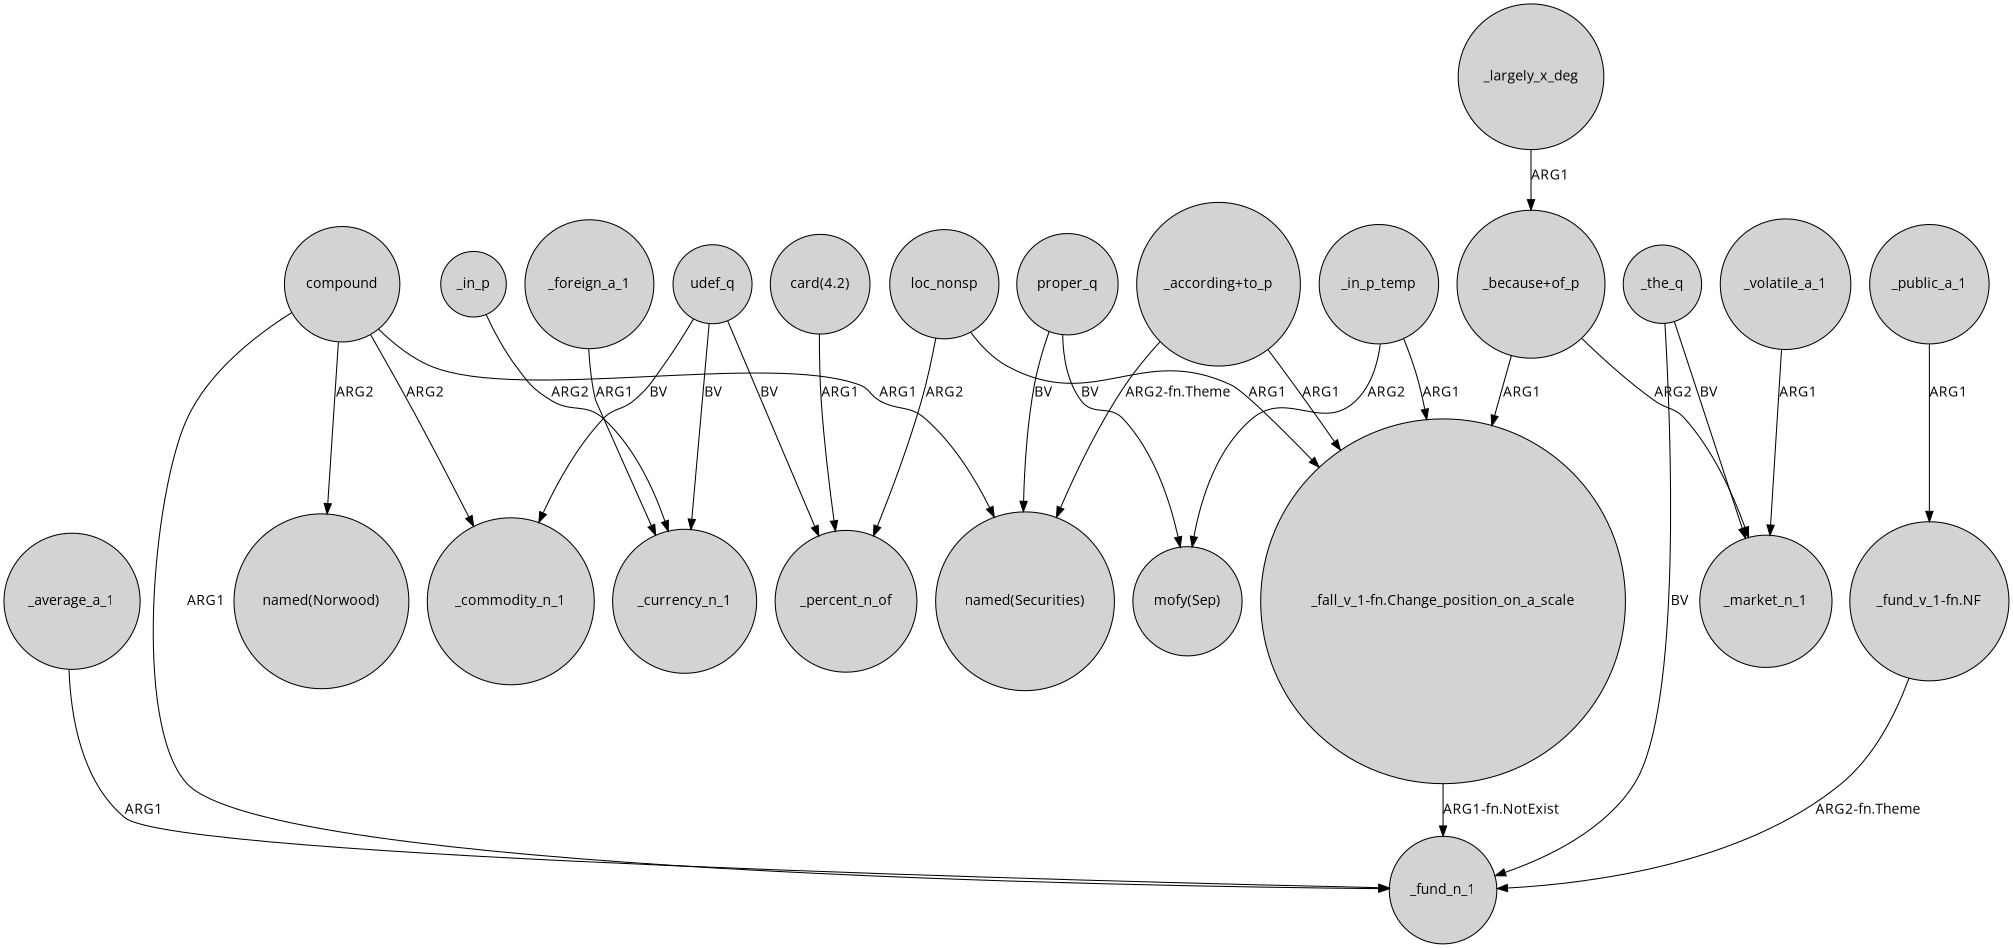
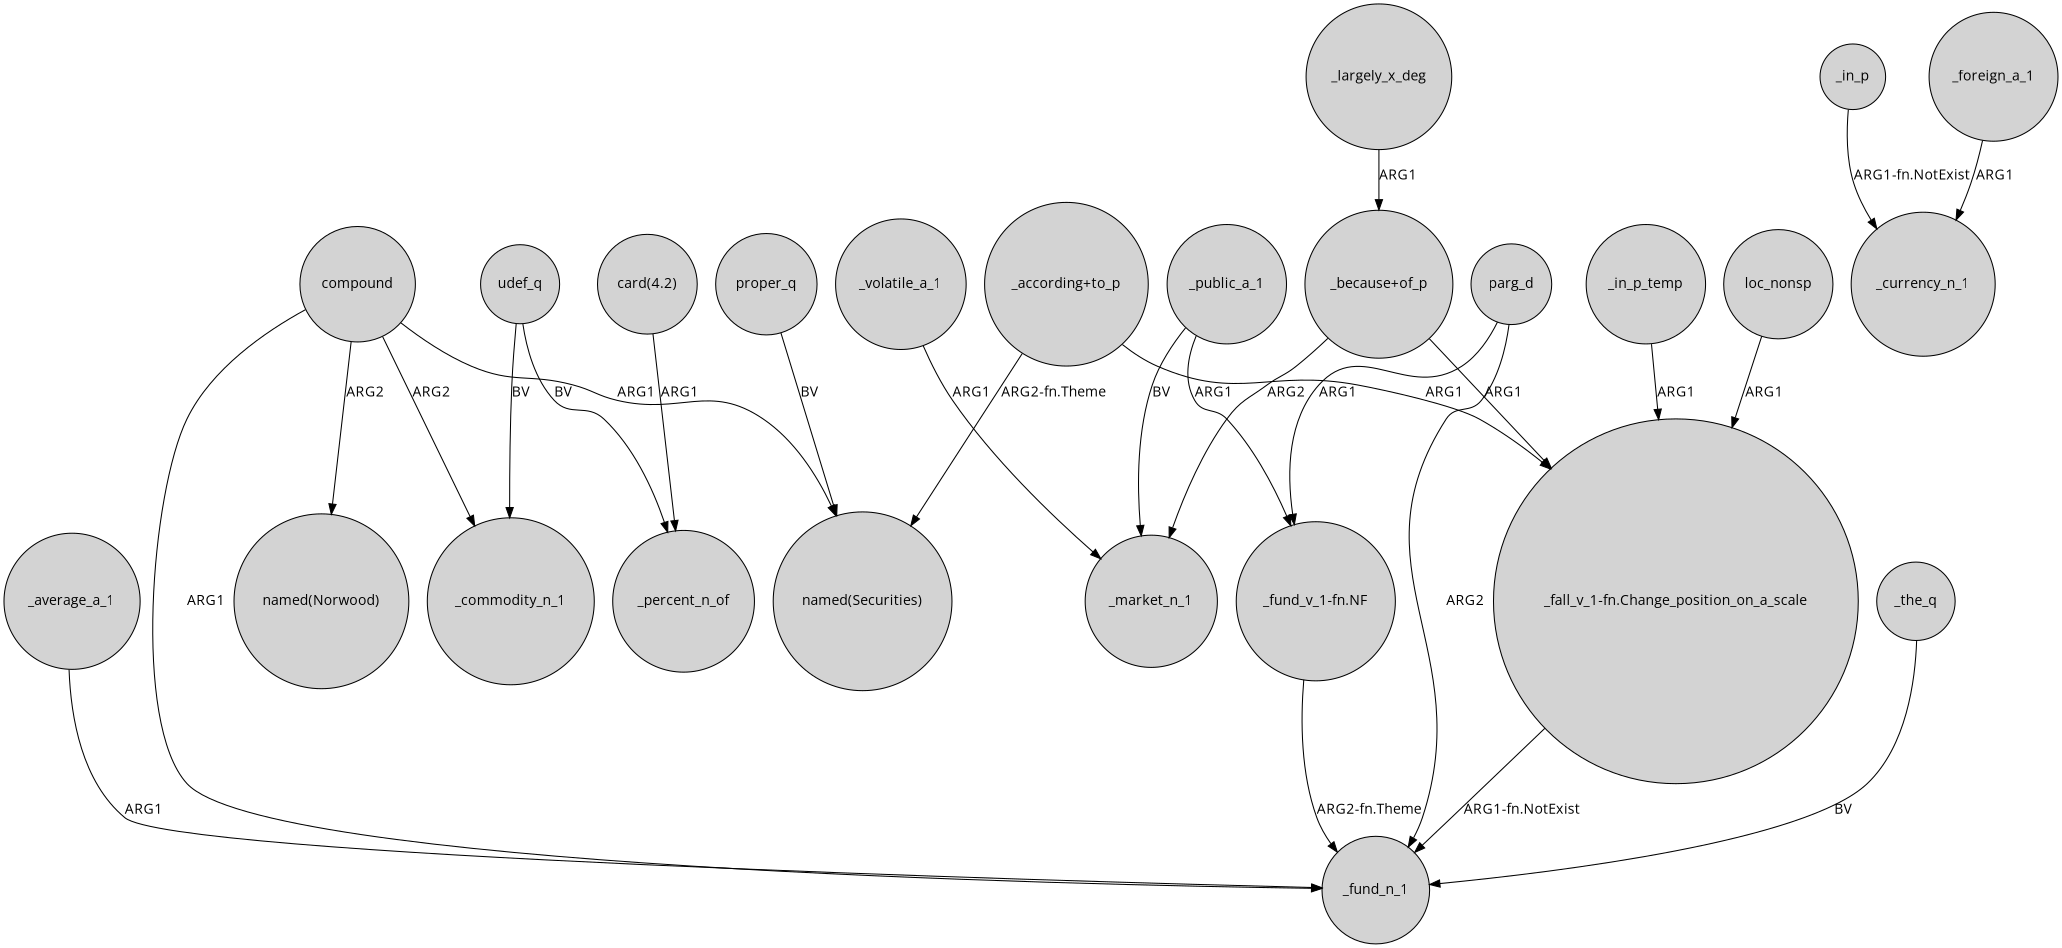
none -> (1511, 284)
(570, 393) -> (1912, 176)
(700, 421) -> none
(1708, 425) -> (1143, 422)
(911, 434) -> none
(1187, 601) -> none
